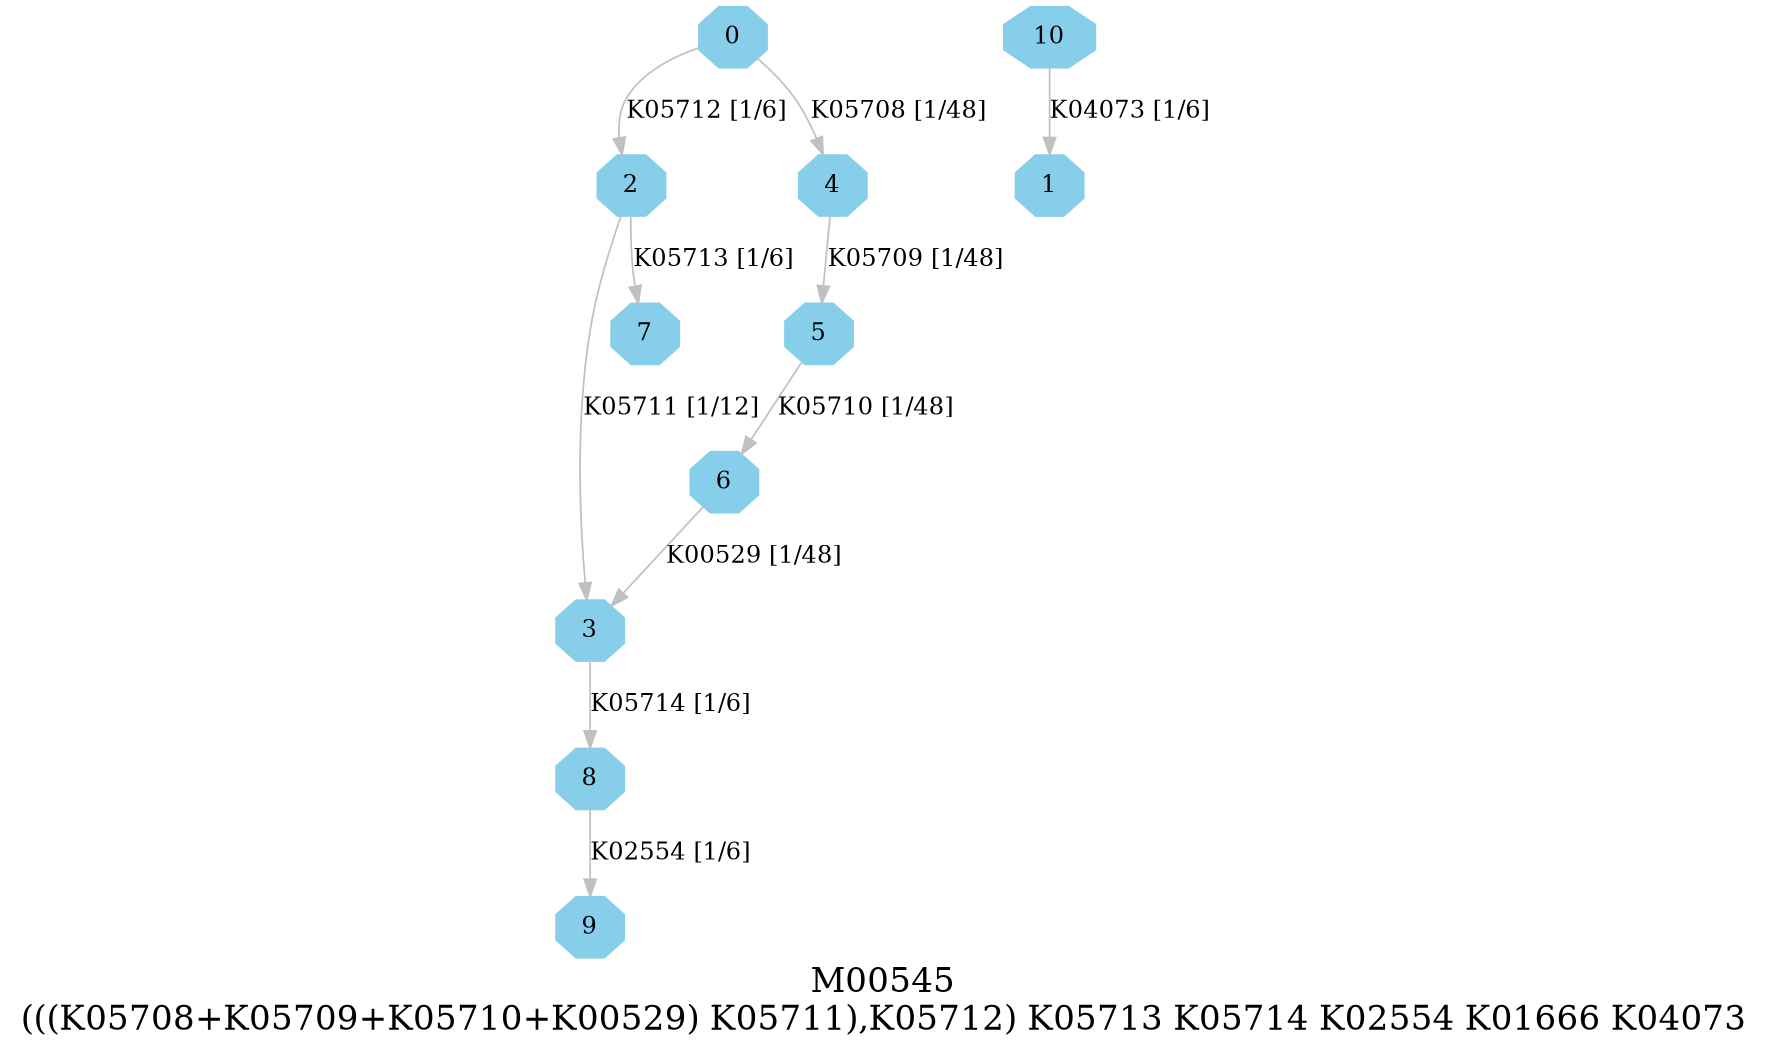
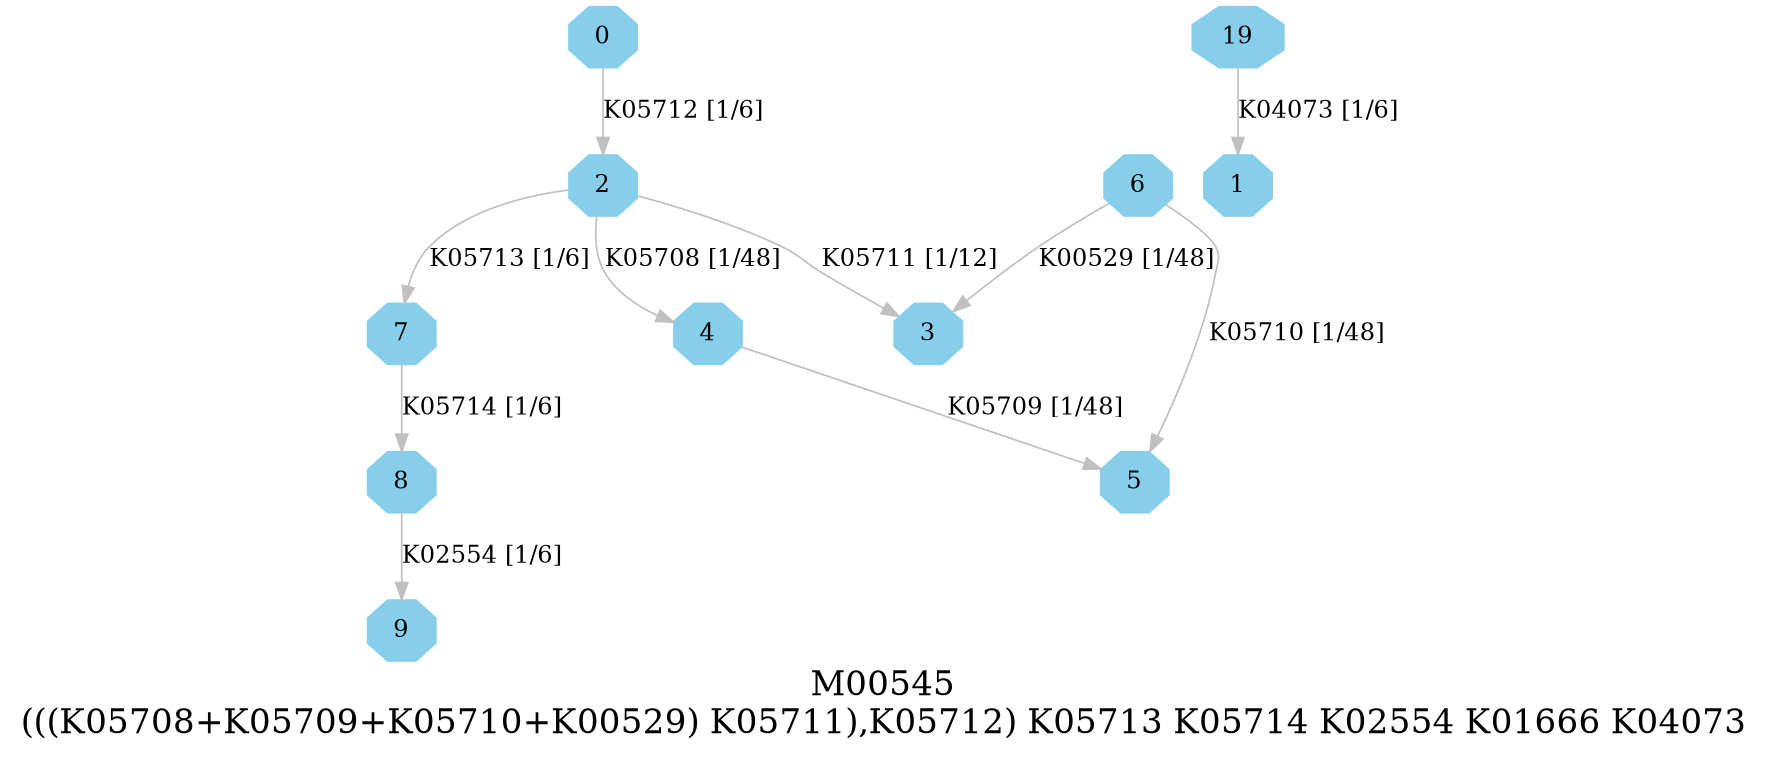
(1050, 37) -> (1238, 37)
(792, 95) -> (608, 277)
(776, 401) -> (1206, 312)
(590, 696) -> (402, 399)
